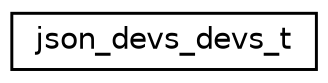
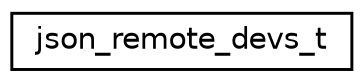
(164, 41) -> (182, 41)
